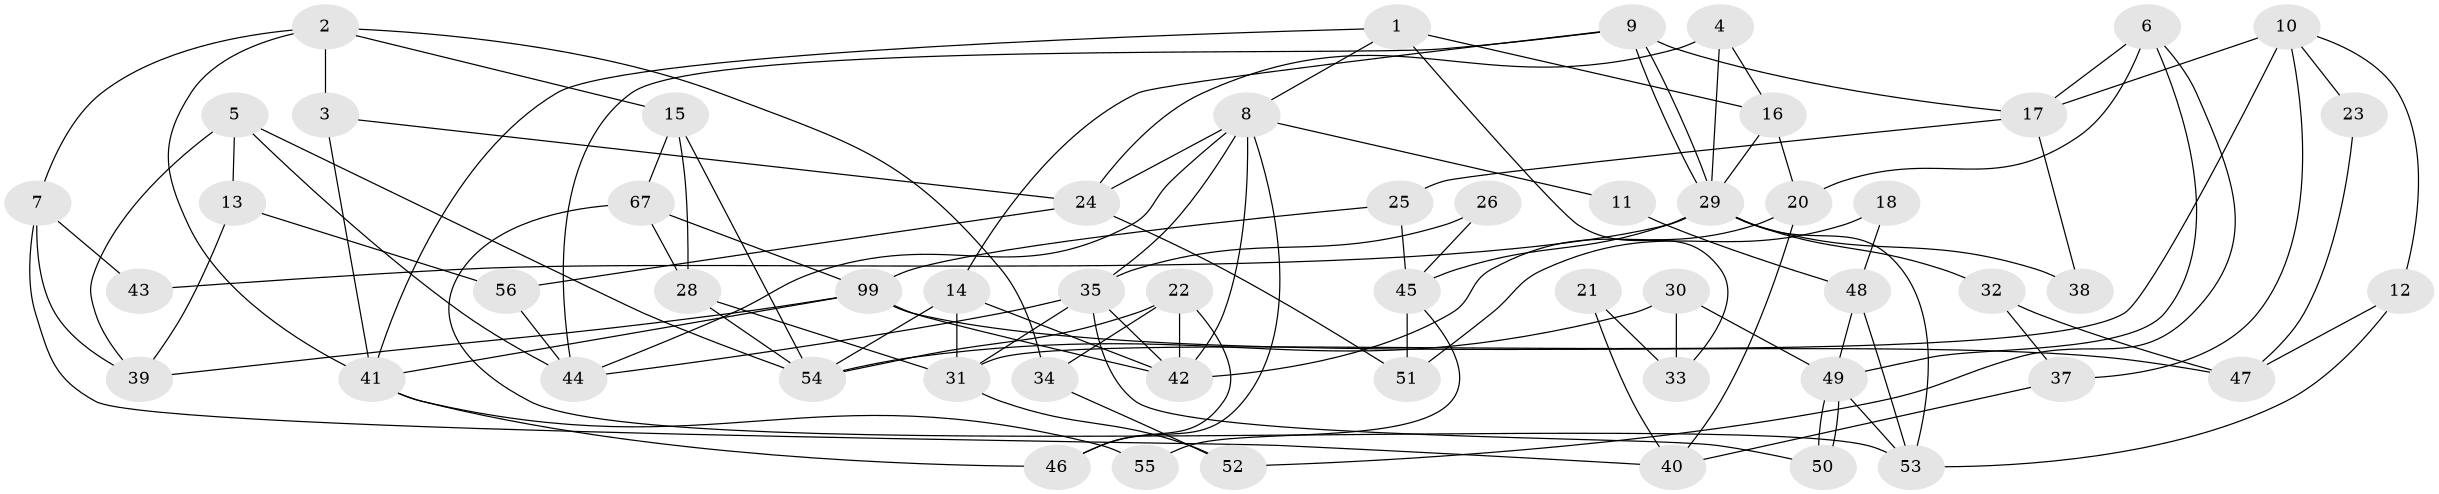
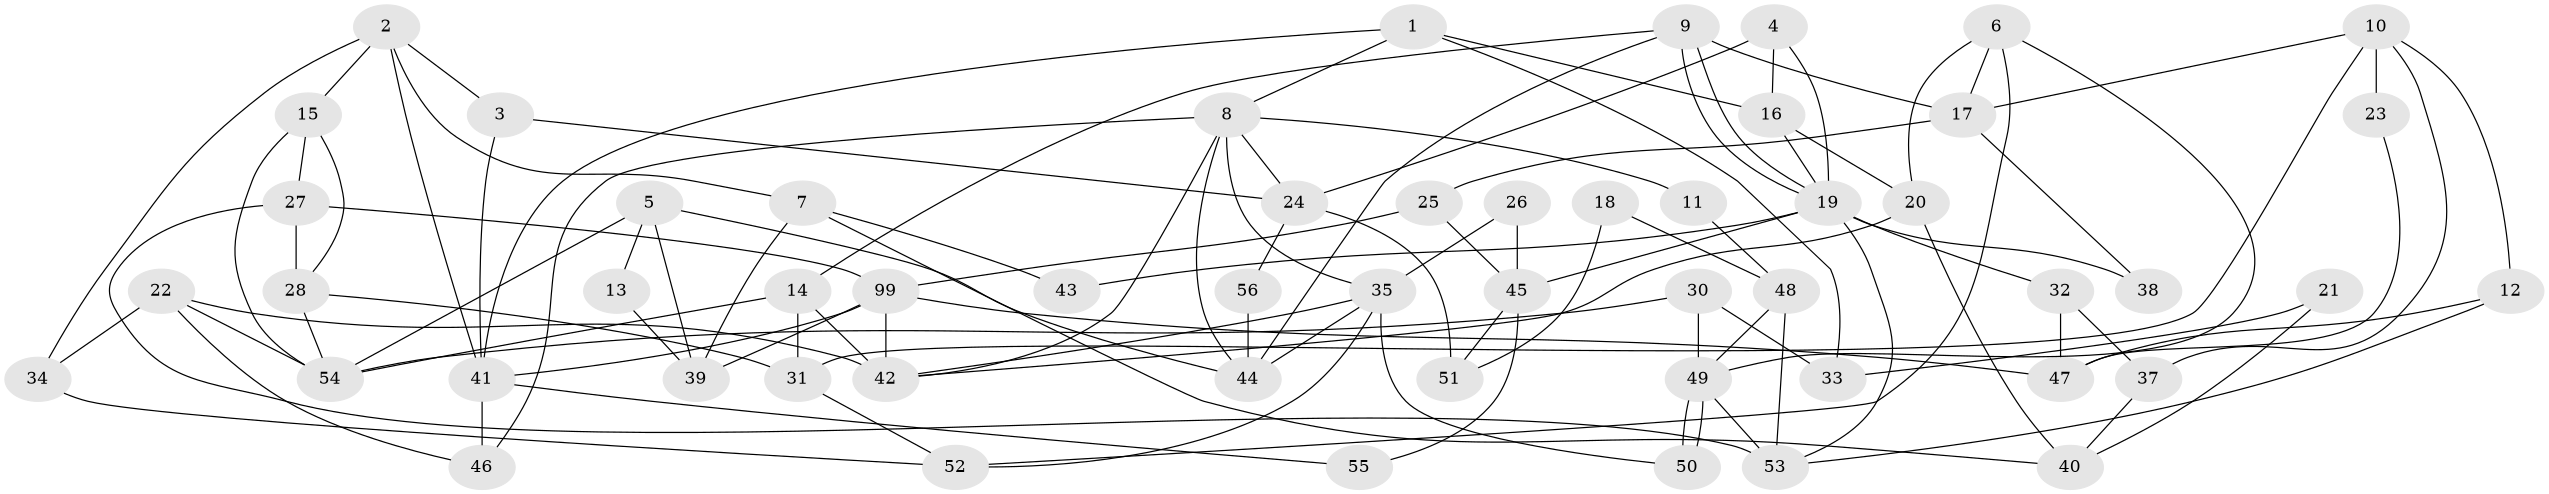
(641, 203) -> (296, 203)
(1711, 203) -> (1828, 203)
(364, 245) -> none
(1024, 335) -> (1204, 439)
